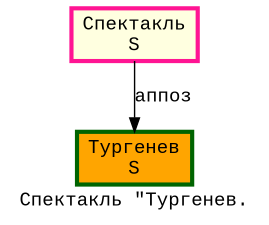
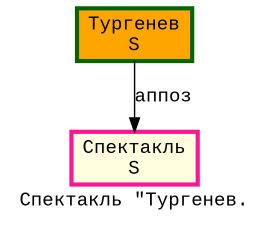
(135, 89) -> (135, 89)
